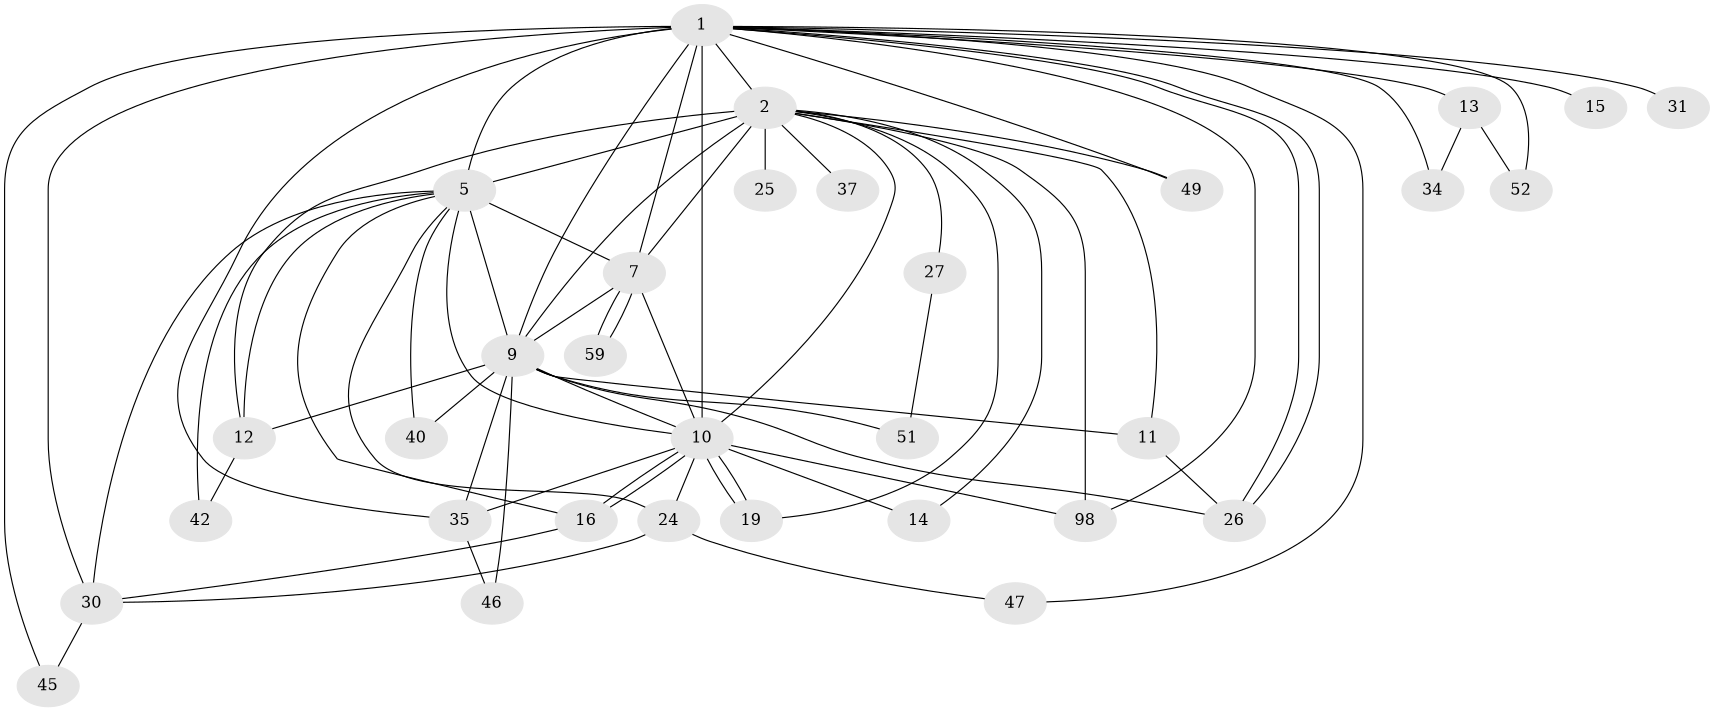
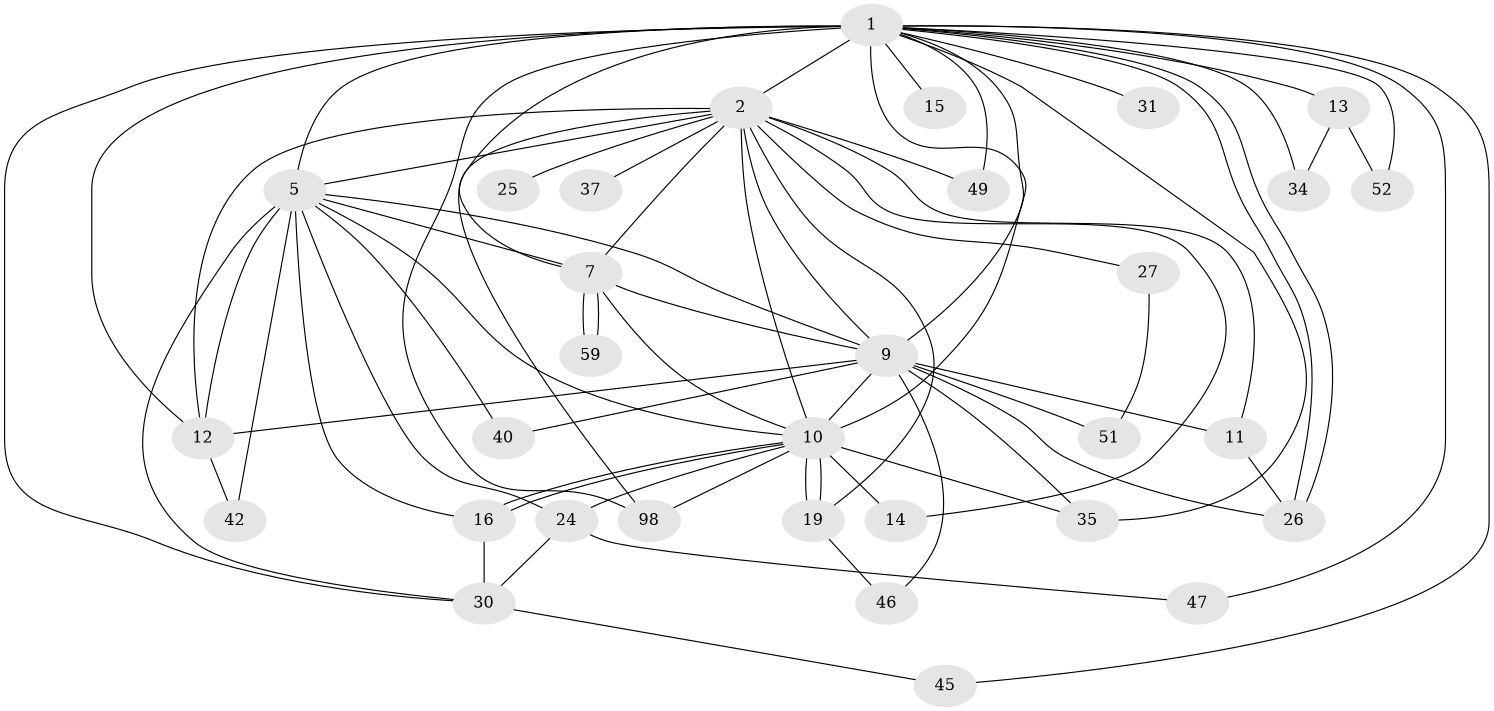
none -> (312, 66)
(476, 562) -> (850, 562)
